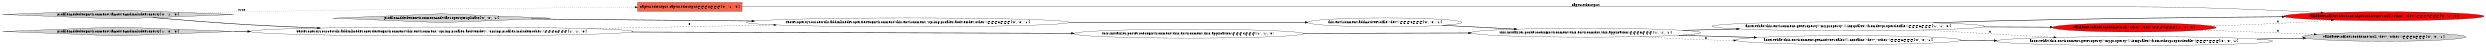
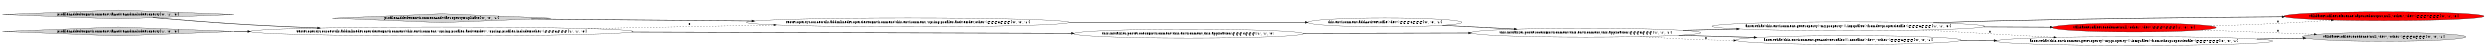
(690, 7) -> none
